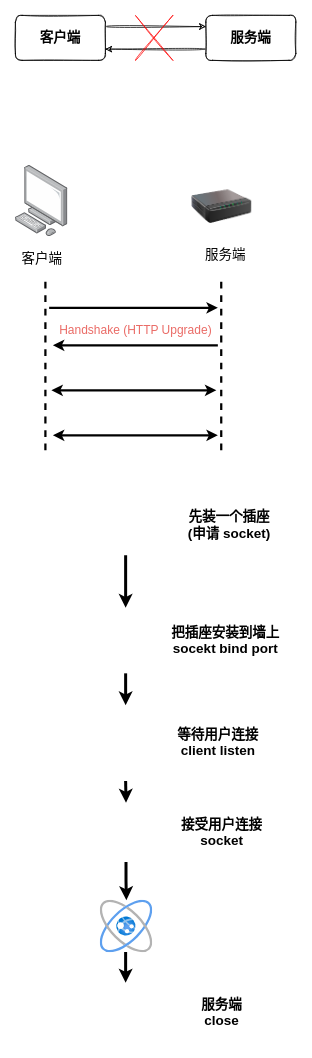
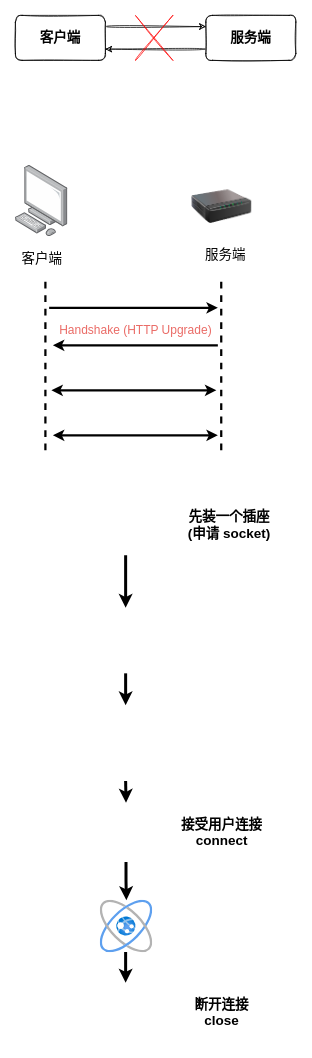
(225, 641) -> none
(218, 743) -> none
(222, 833) -> (222, 833)
(222, 1013) -> (222, 1013)
